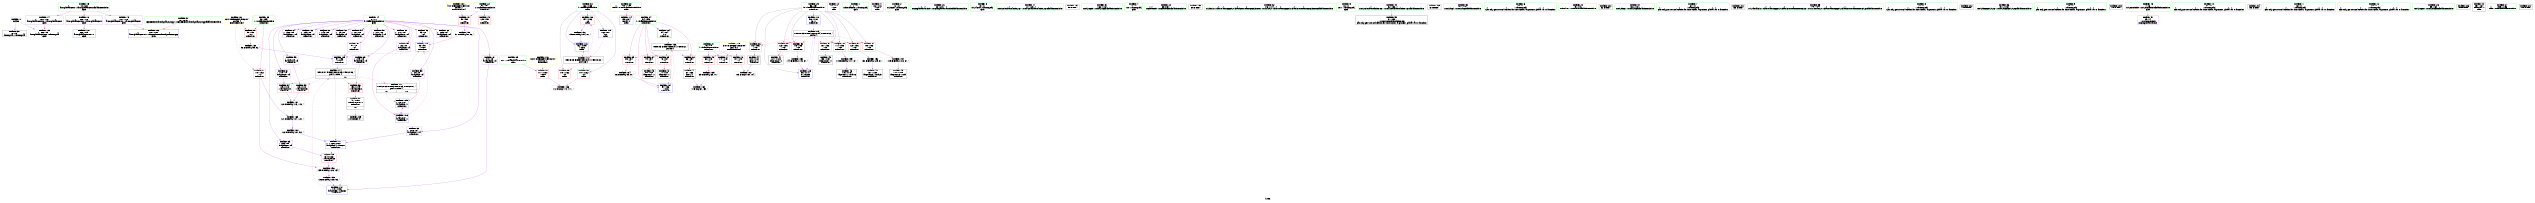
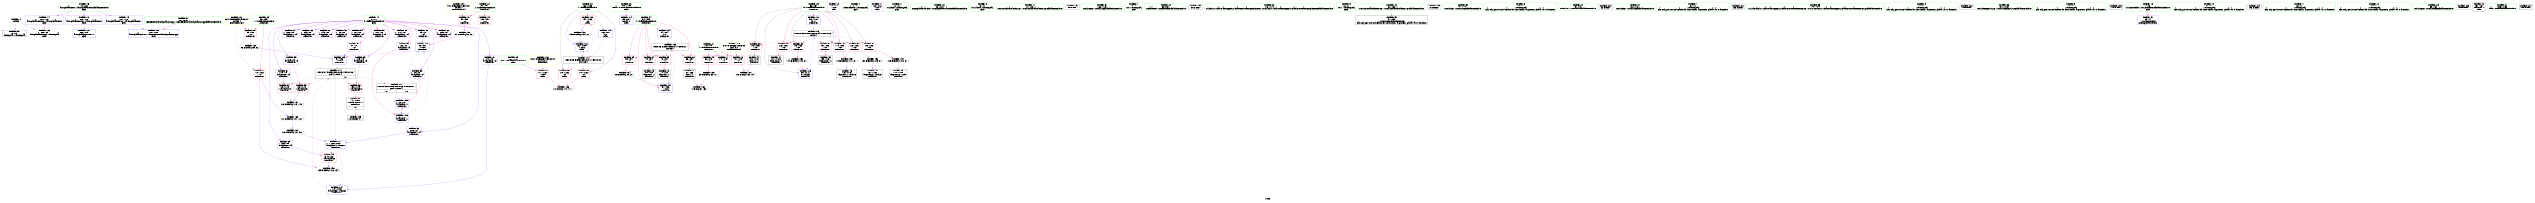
(355, 91) -> (355, 91)
(329, 179) -> none
